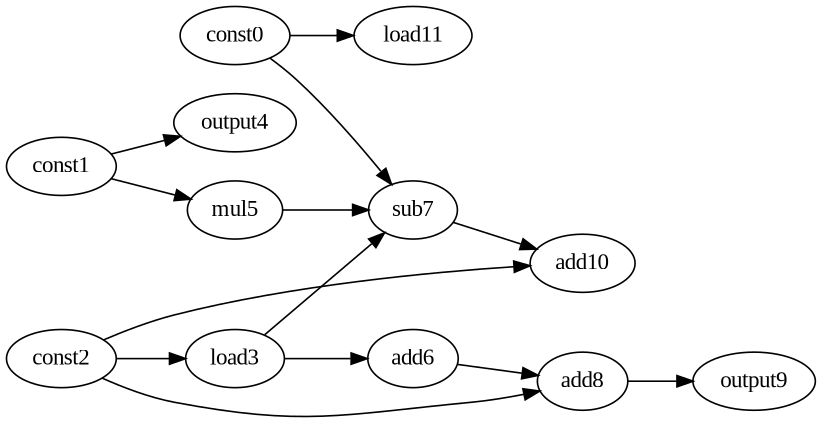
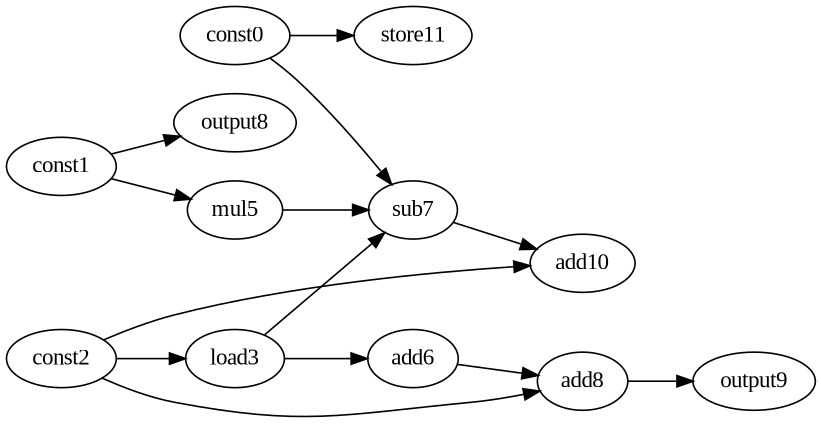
(413, 36) -> (413, 36)
(235, 123) -> (235, 123)
